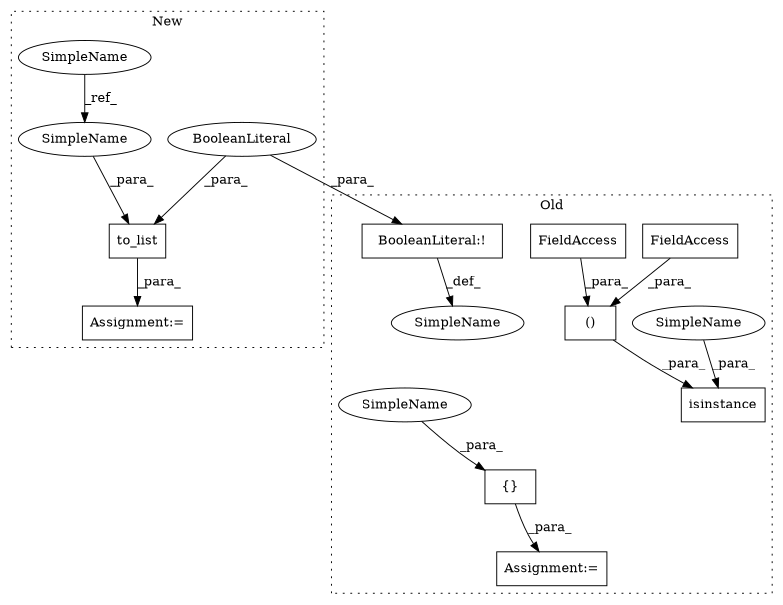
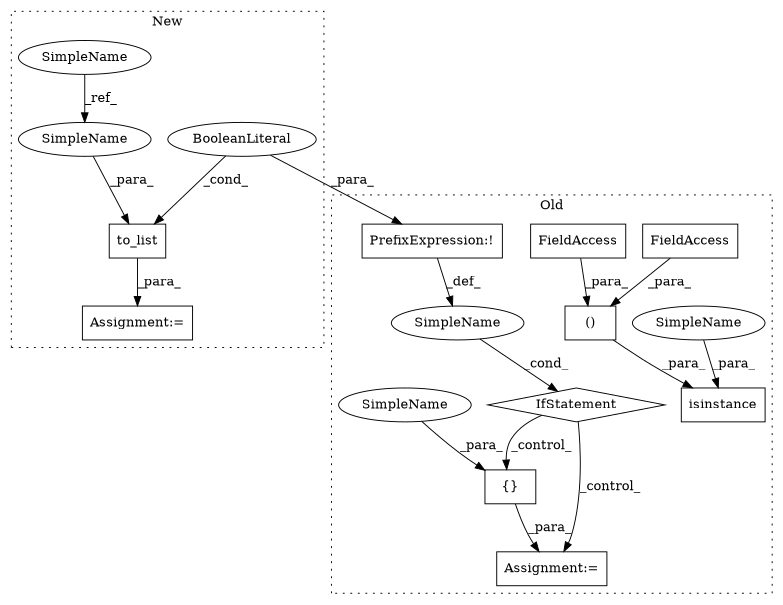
(226, 180) -> (226, 180)
(432, 241) -> (432, 241)
none -> (576, 405)
